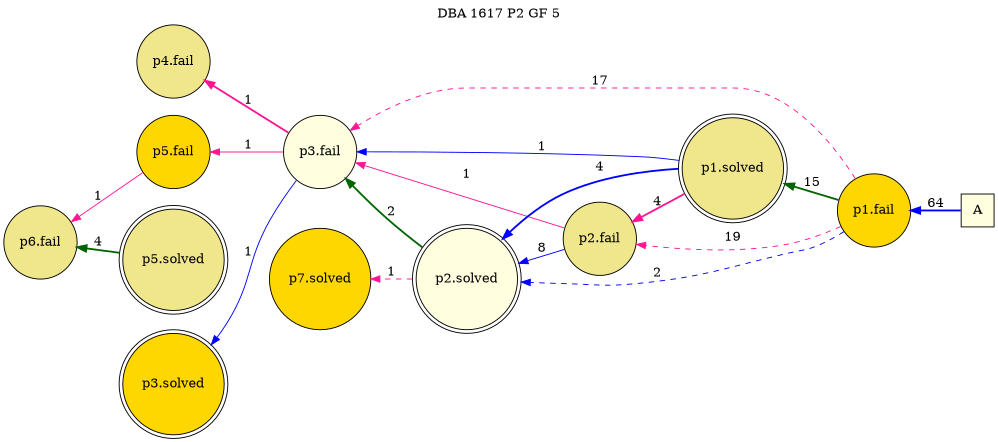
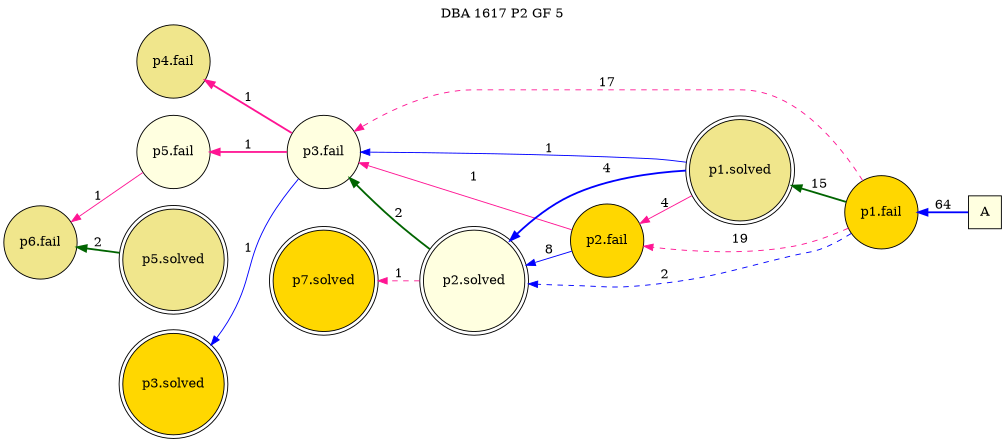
(173, 152) -> (173, 152)
(251, 152) -> (253, 152)
(663, 205) -> (670, 207)
(600, 239) -> (607, 241)
(98, 242) -> (98, 243)
(320, 279) -> (324, 281)
